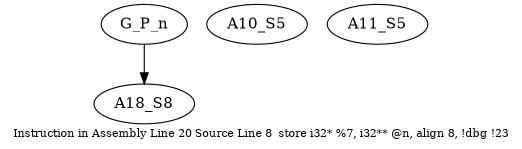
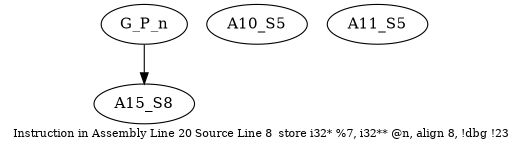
(144, 104) -> (144, 104)
